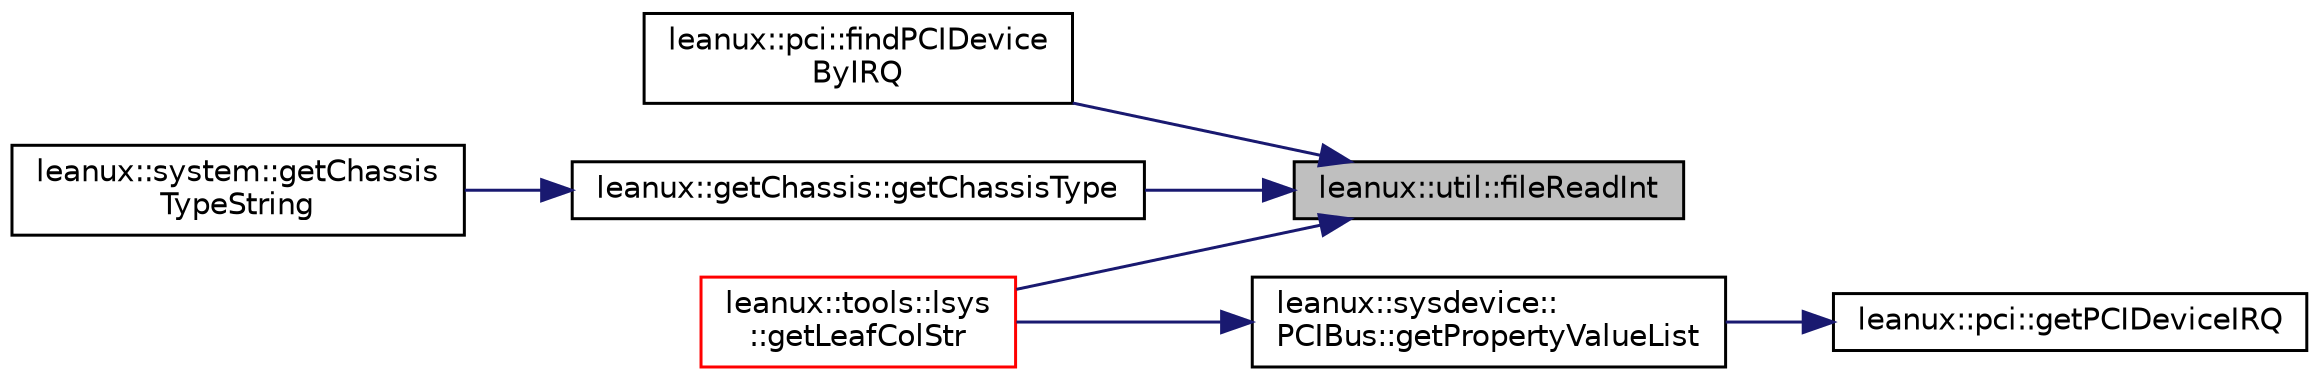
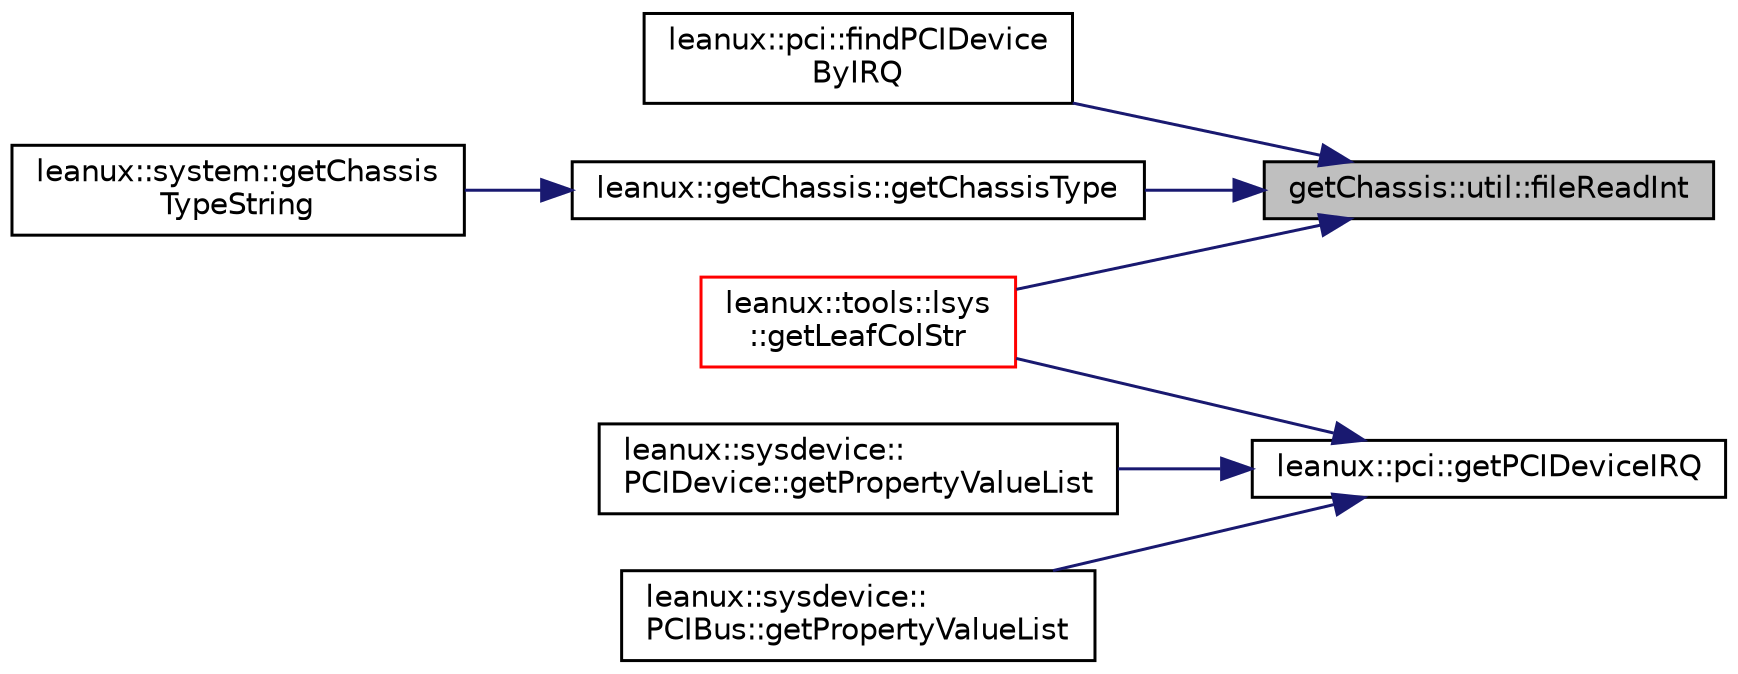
(1489, 190) -> (1489, 190)
(1119, 322) -> (1175, 396)
none -> (858, 469)
